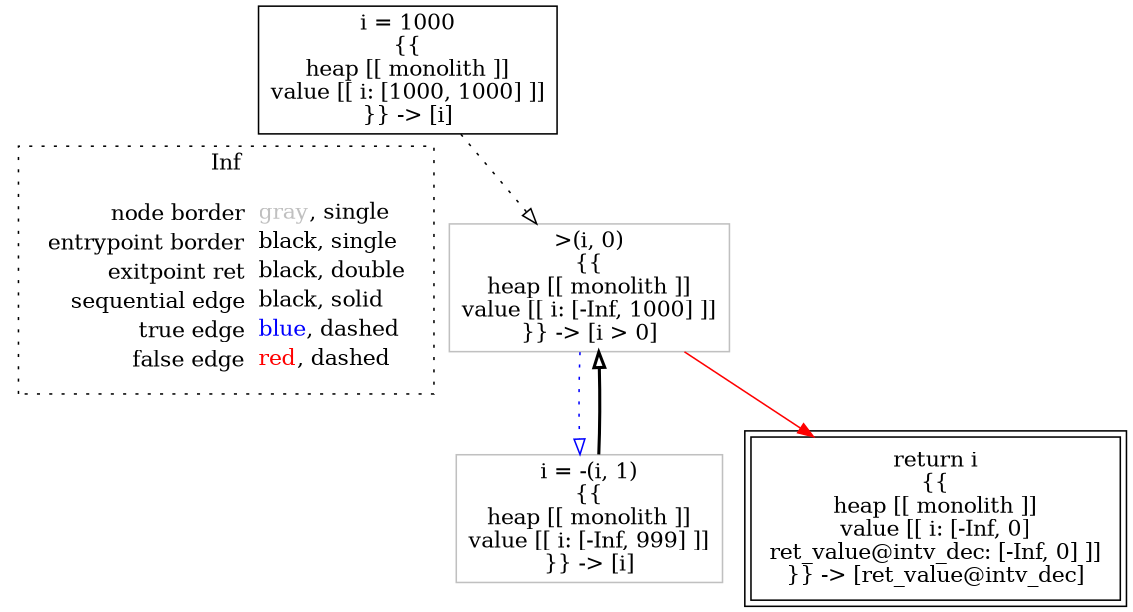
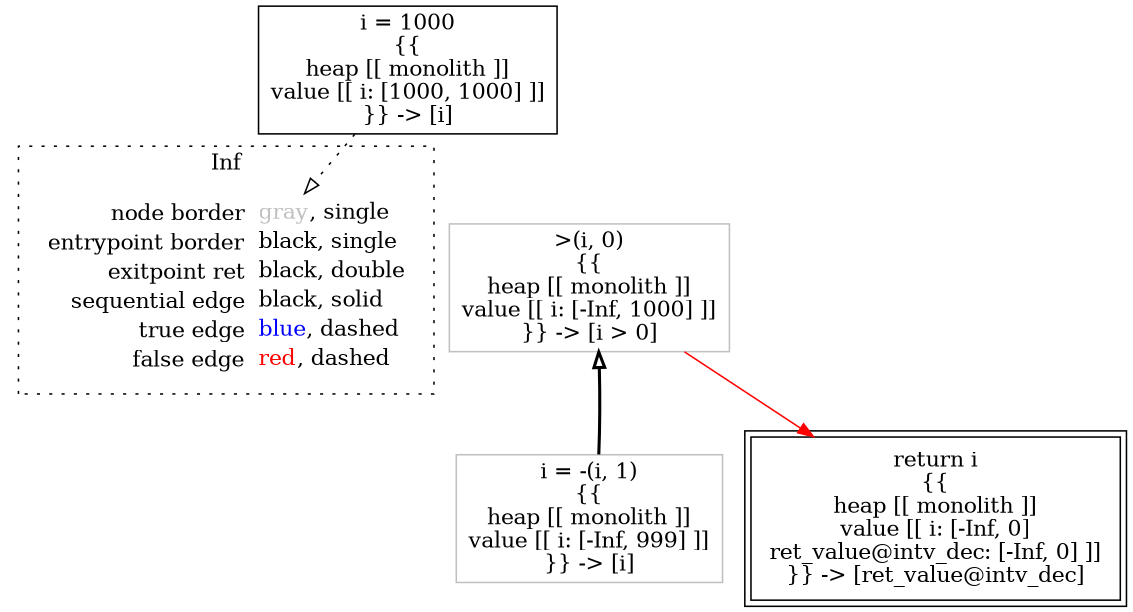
(494, 173) -> (335, 158)
(579, 395) -> none
